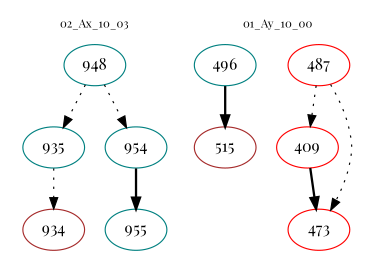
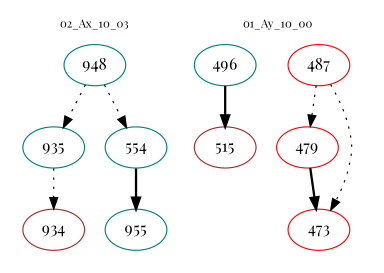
(136, 147) -> (136, 147)
(307, 147) -> (307, 147)
